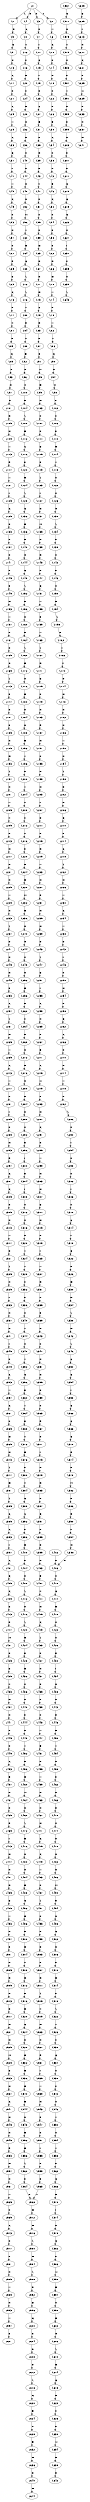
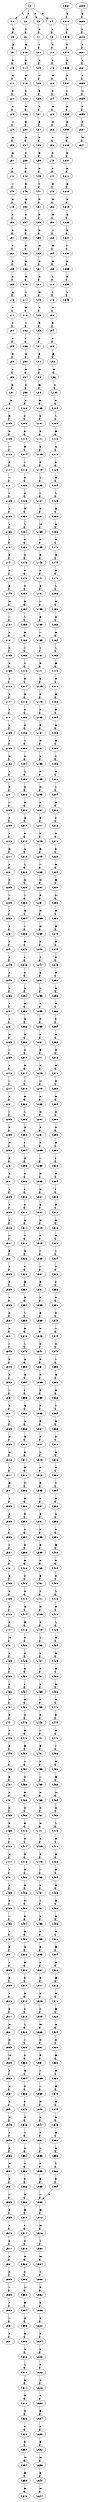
(53, 277) -> (26, 277)
(64, 1560) -> (24, 1559)
